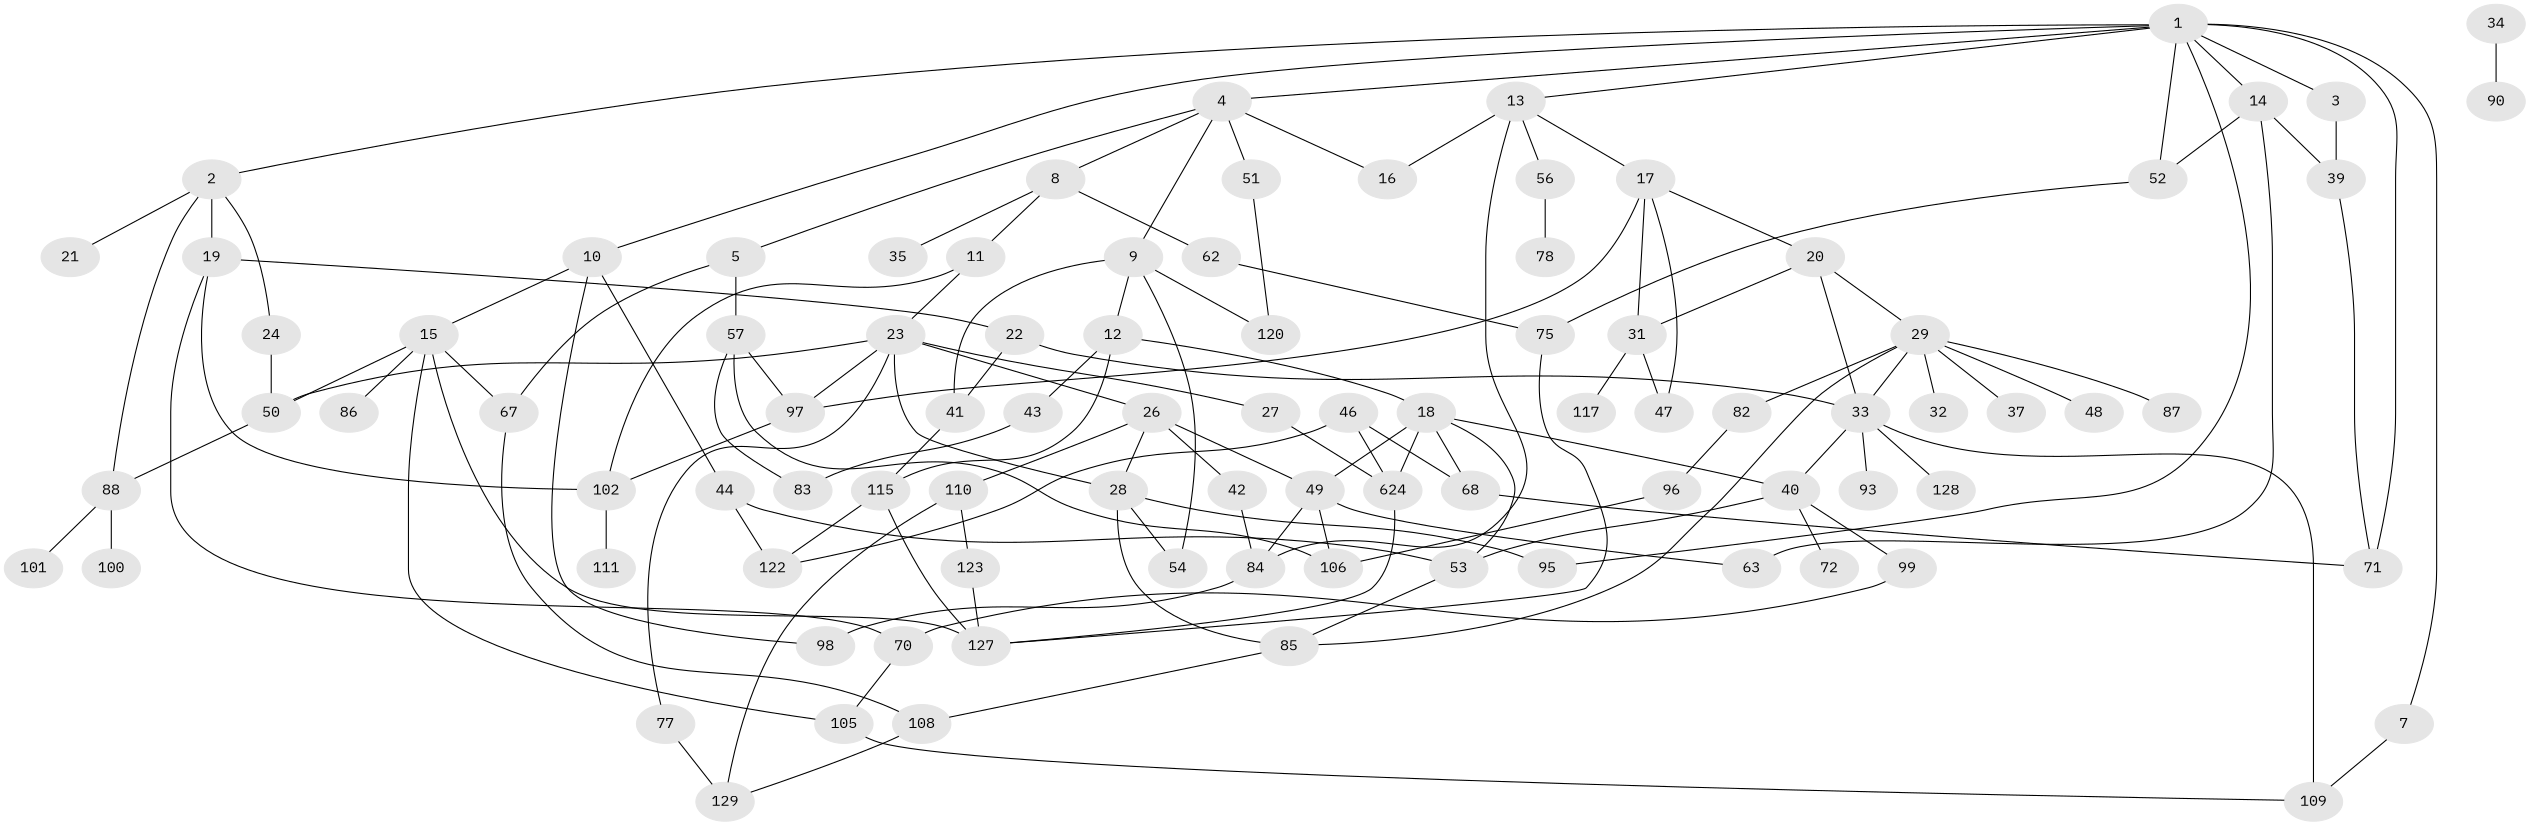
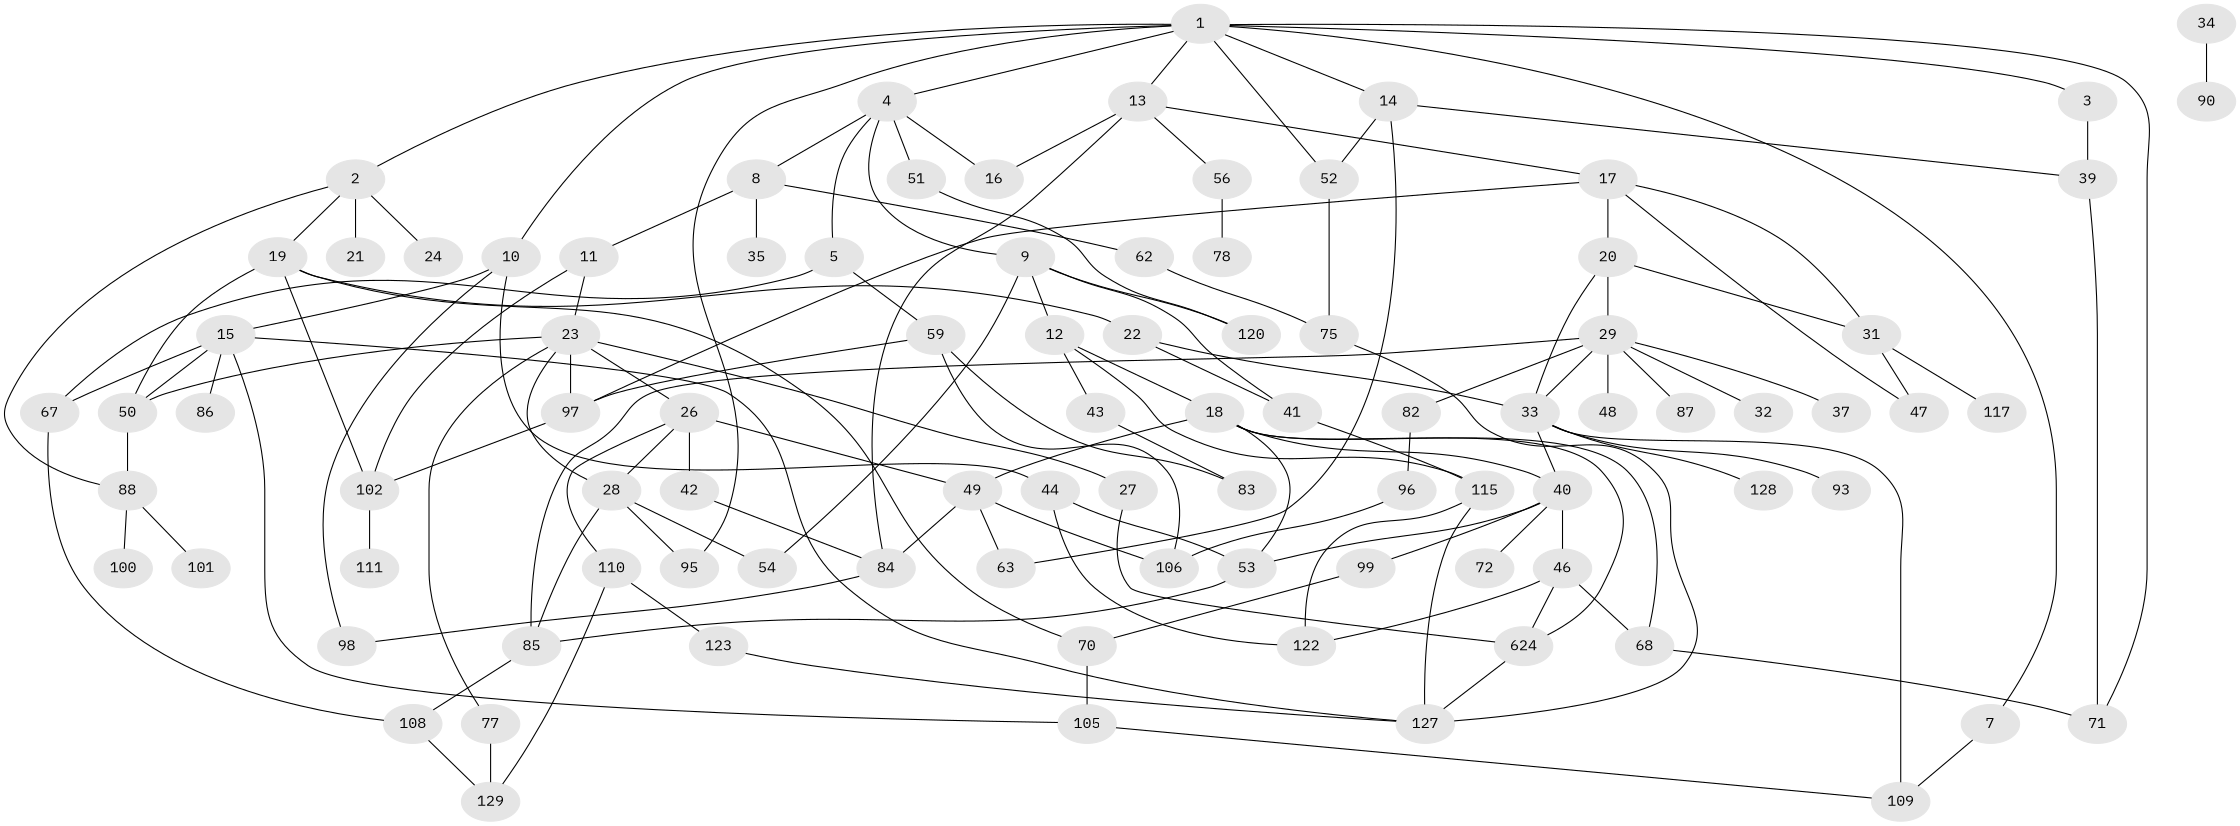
(736, 335) -> (936, 335)
(271, 374) -> (174, 330)
none -> (1562, 530)
